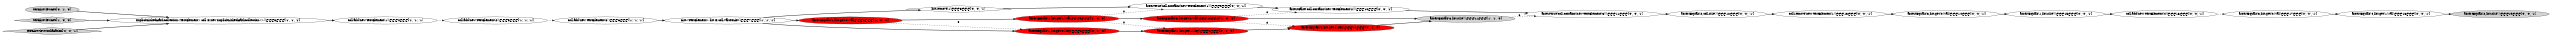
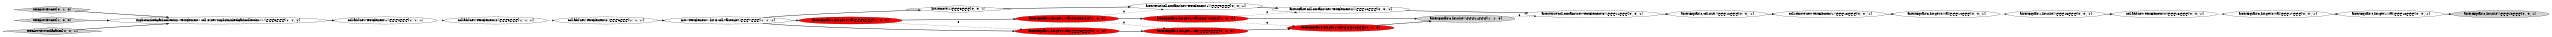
(52, 10) -> (52, 10)
(2002, 14) -> (2002, 14)
